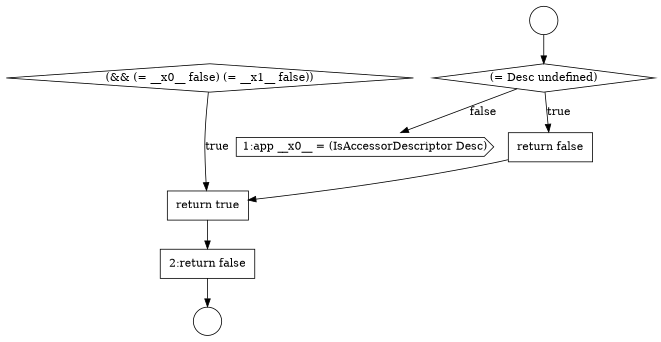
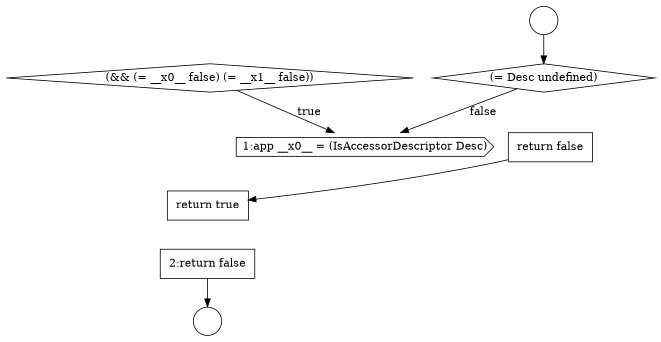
(547, 108) -> none
(205, 137) -> (282, 110)
(208, 230) -> none
